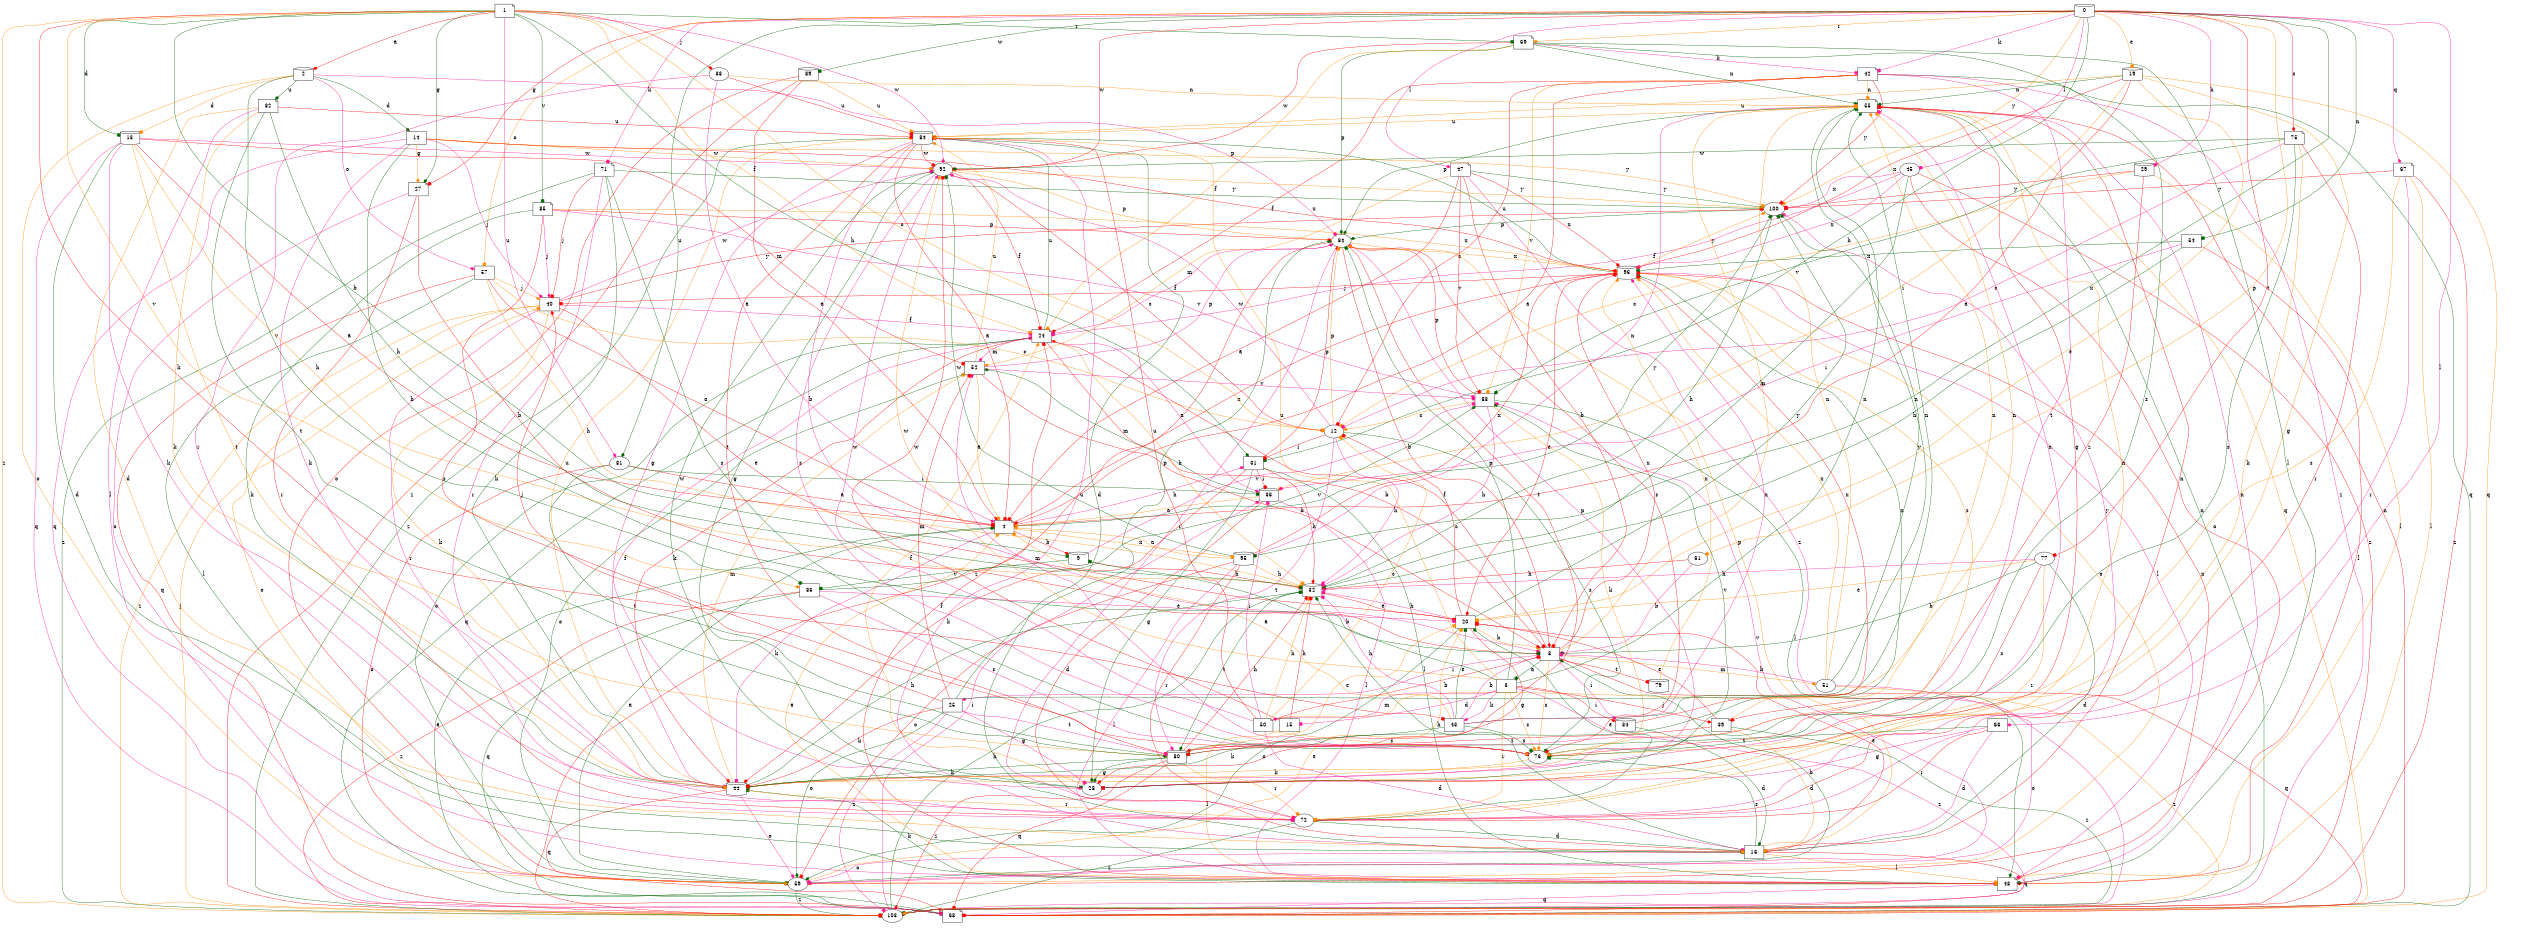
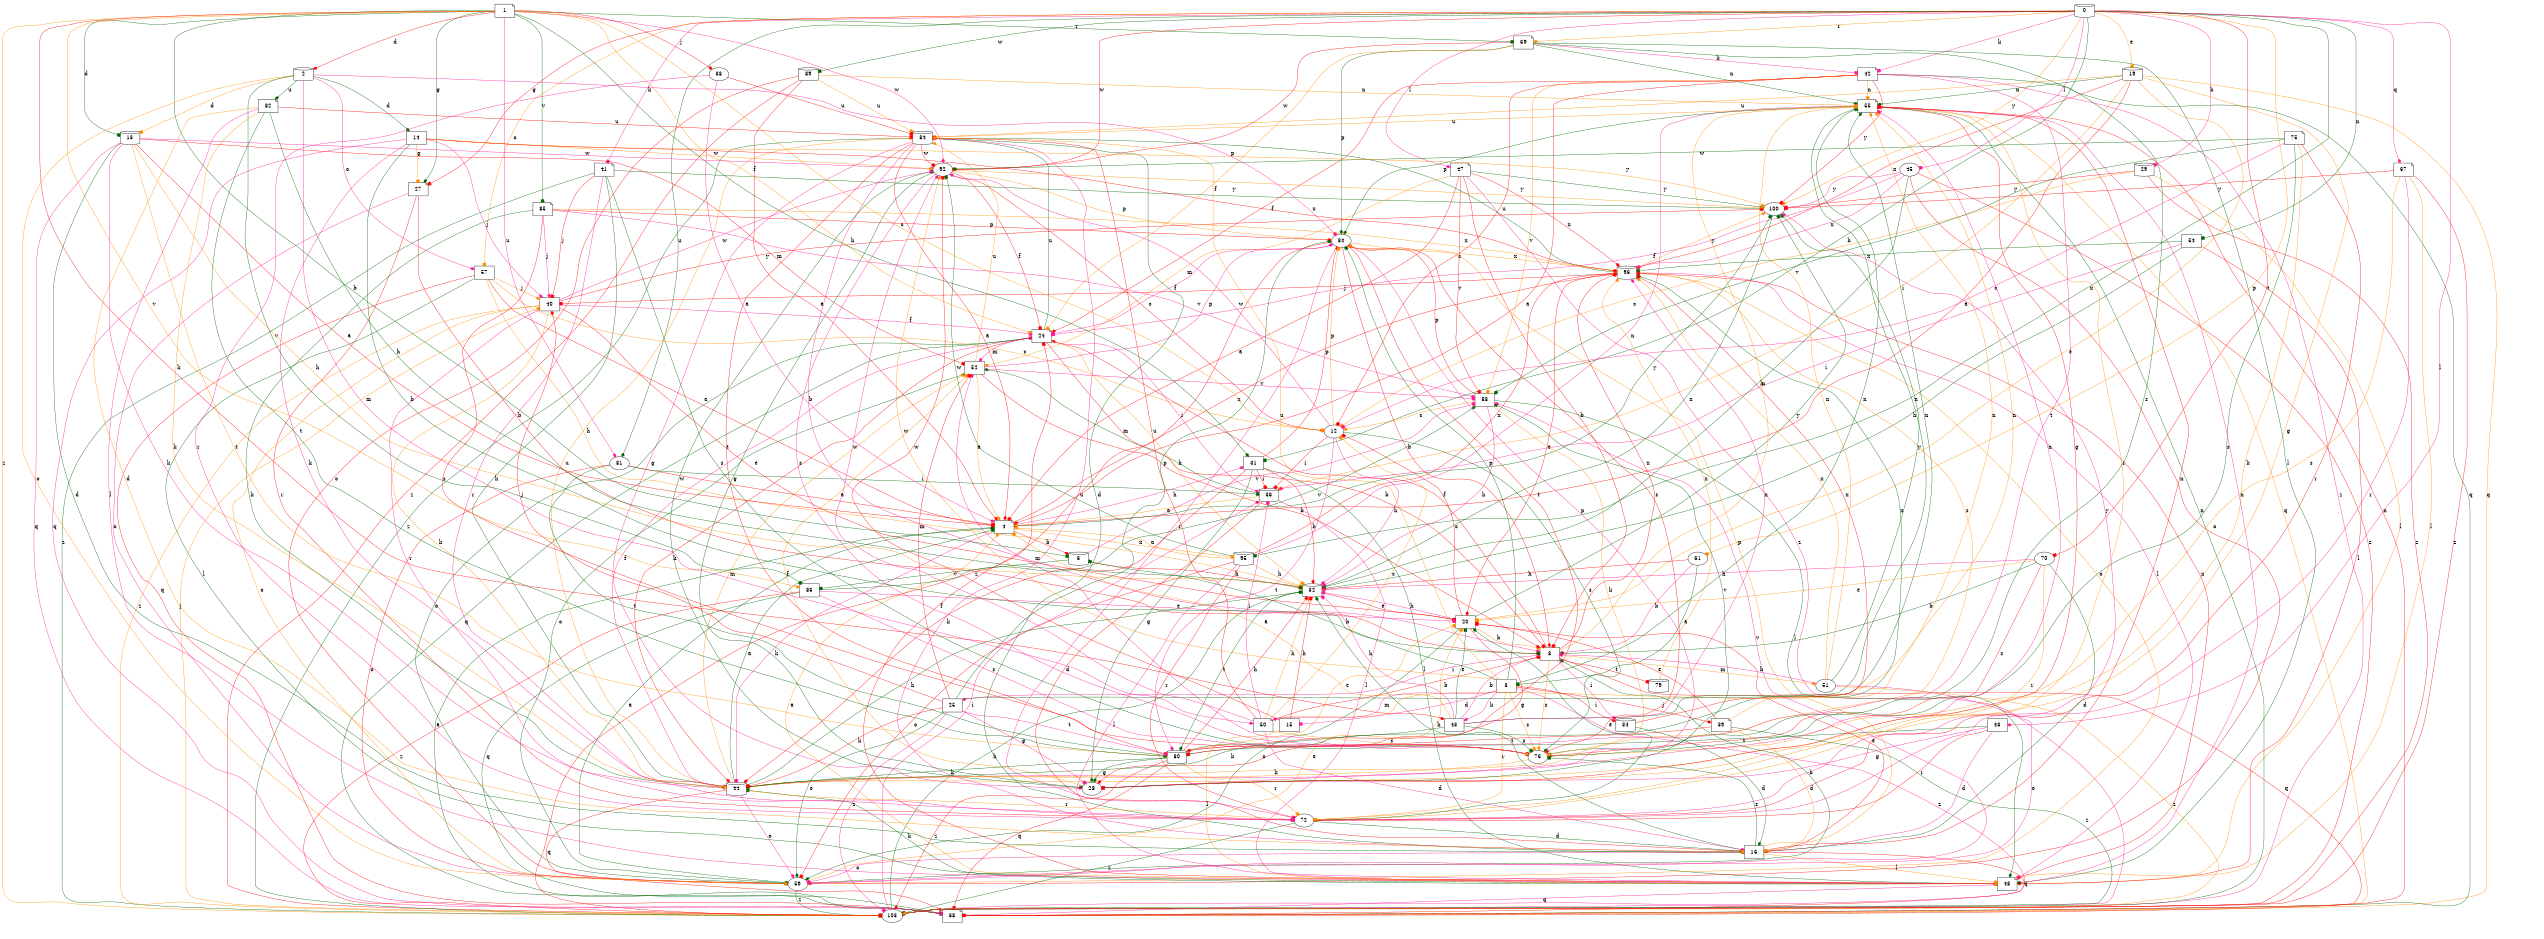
(2285, 26) -> none
(395, 42) -> (395, 42)
(1291, 97) -> (1336, 92)
(417, 161) -> (417, 161)
(604, 170) -> (604, 170)
(1835, 189) -> (1835, 189)
(1559, 219) -> none
(973, 319) -> (973, 319)
(1691, 400) -> (1691, 400)
(1182, 416) -> (1182, 416)
(1296, 445) -> (1301, 460)
(2124, 463) -> (2124, 463)
(322, 504) -> (322, 504)
(1443, 518) -> (1443, 518)
(2031, 533) -> (2281, 900)
none -> (635, 543)
(1079, 559) -> (1079, 559)
(2044, 559) -> (2044, 559)
none -> (774, 603)
(871, 645) -> (810, 629)
(1530, 669) -> (1648, 657)
(1997, 725) -> (1997, 725)
